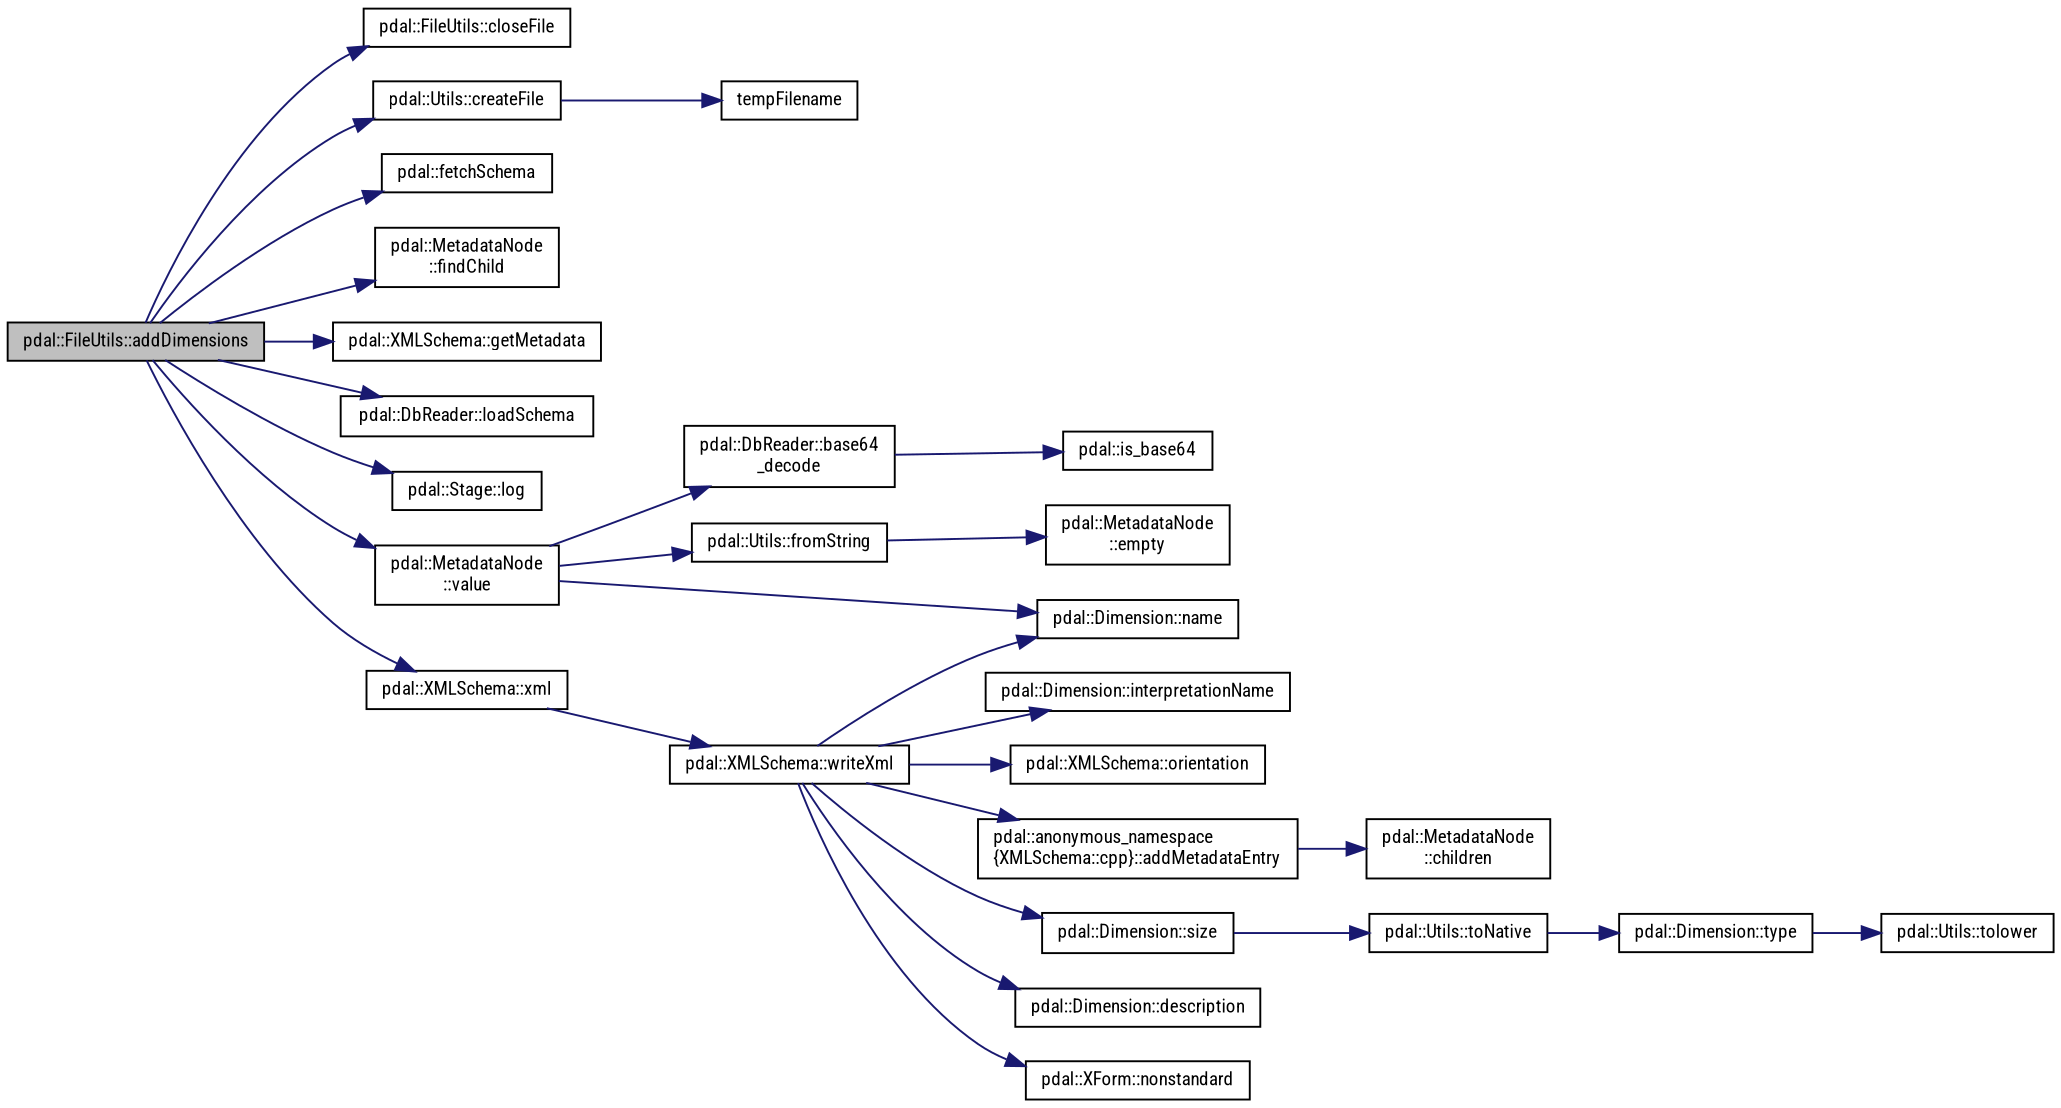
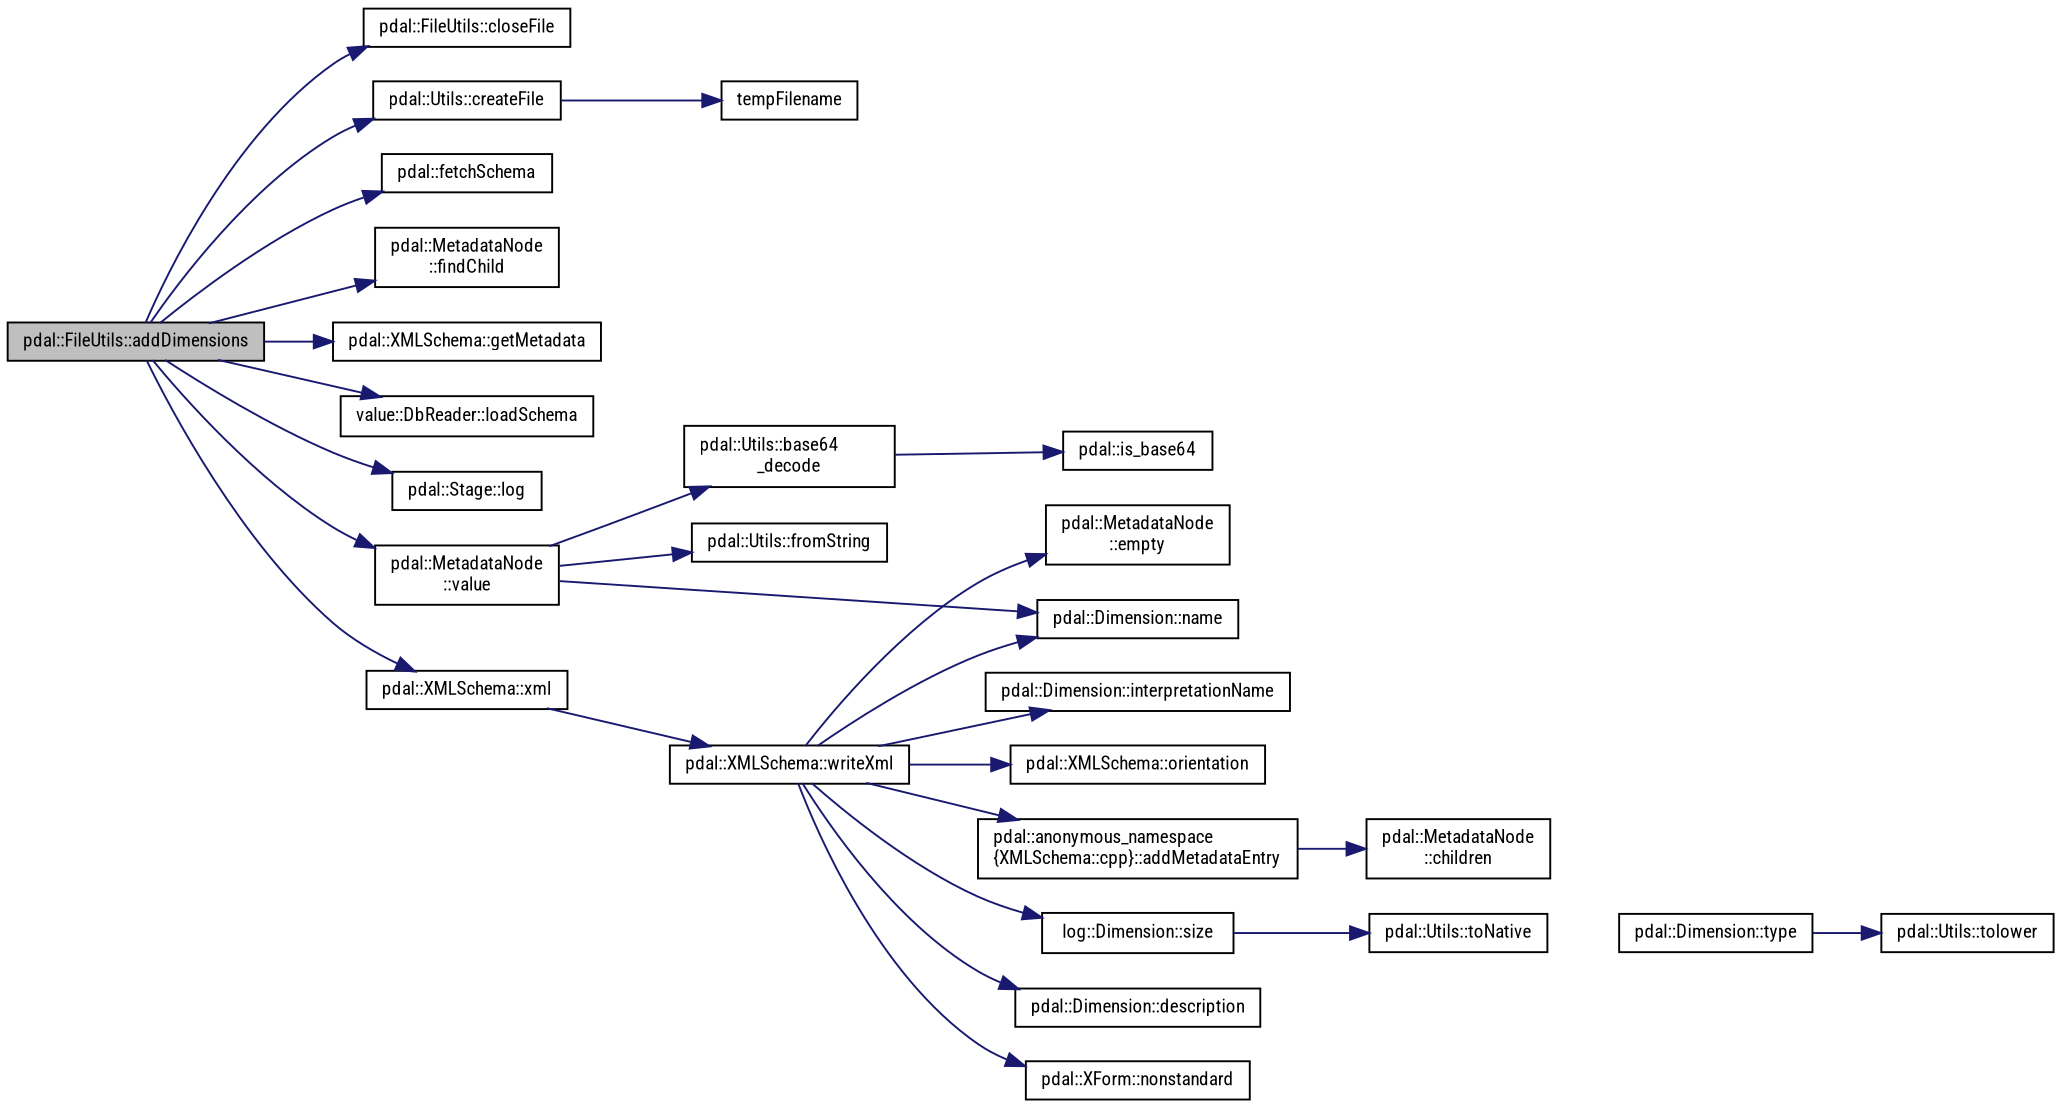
(467, 416) -> (467, 416)
(789, 456) -> (789, 456)
(957, 539) -> (904, 638)
(1138, 933) -> (1138, 933)
(1573, 933) -> none
